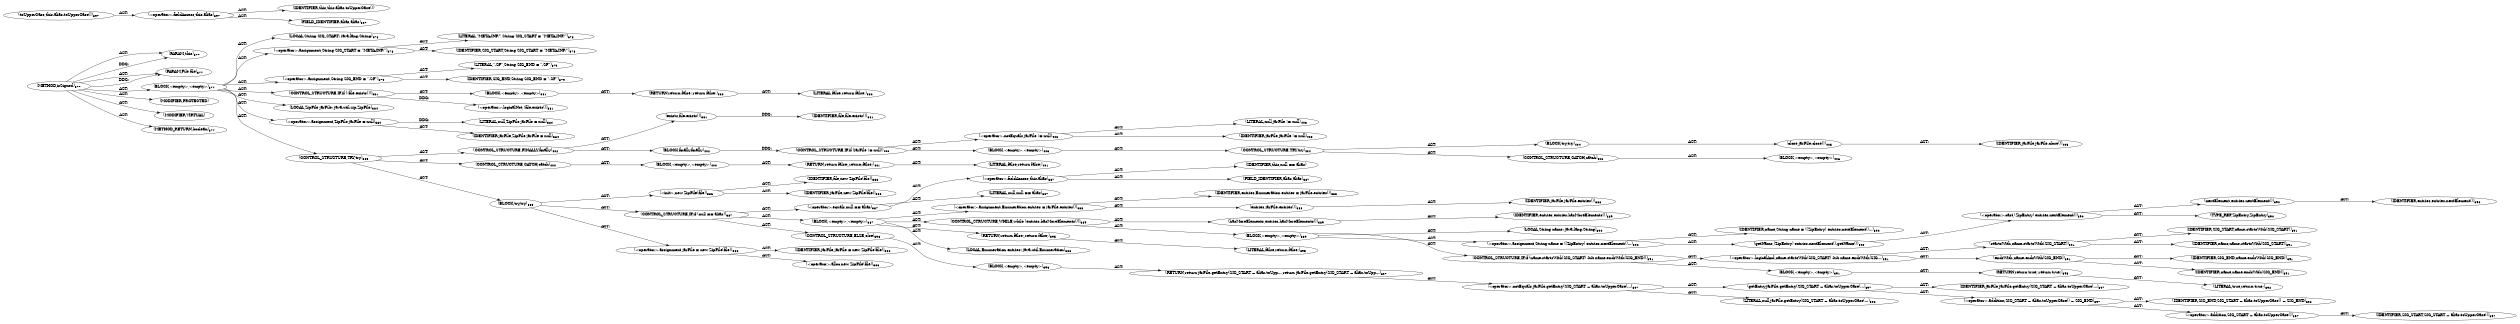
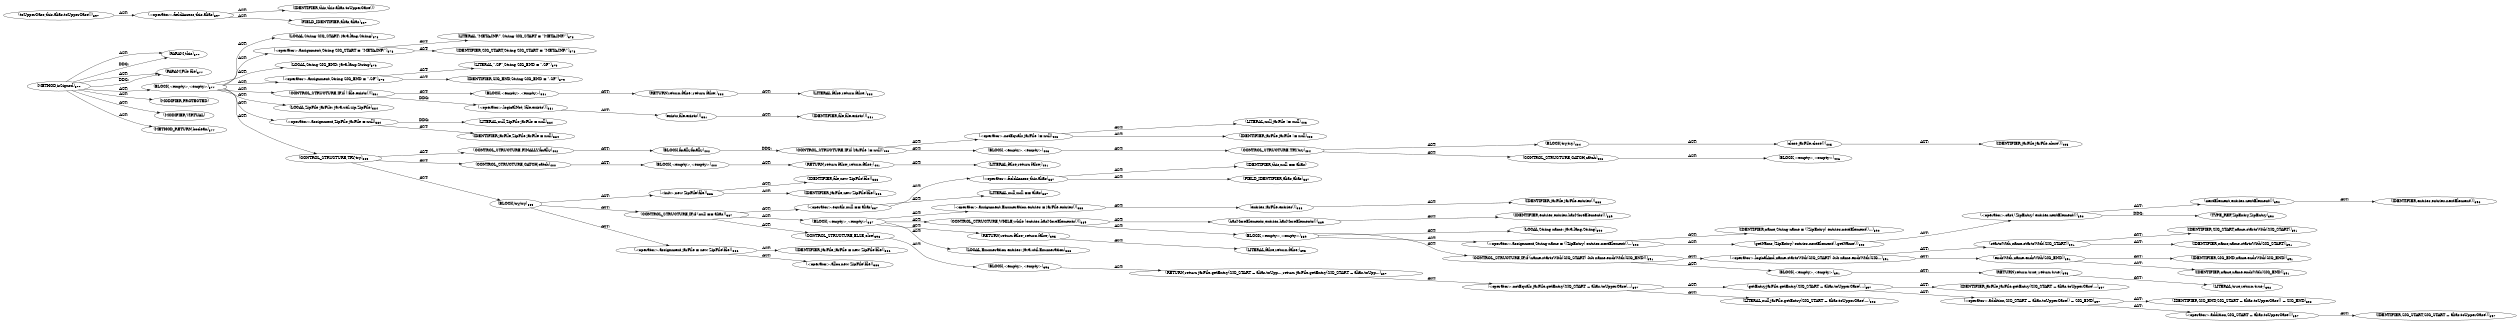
none -> (334, 65)
(767, 115) -> (767, 115)
(619, 138) -> (608, 113)
(1276, 193) -> none
(2139, 214) -> (2139, 214)
